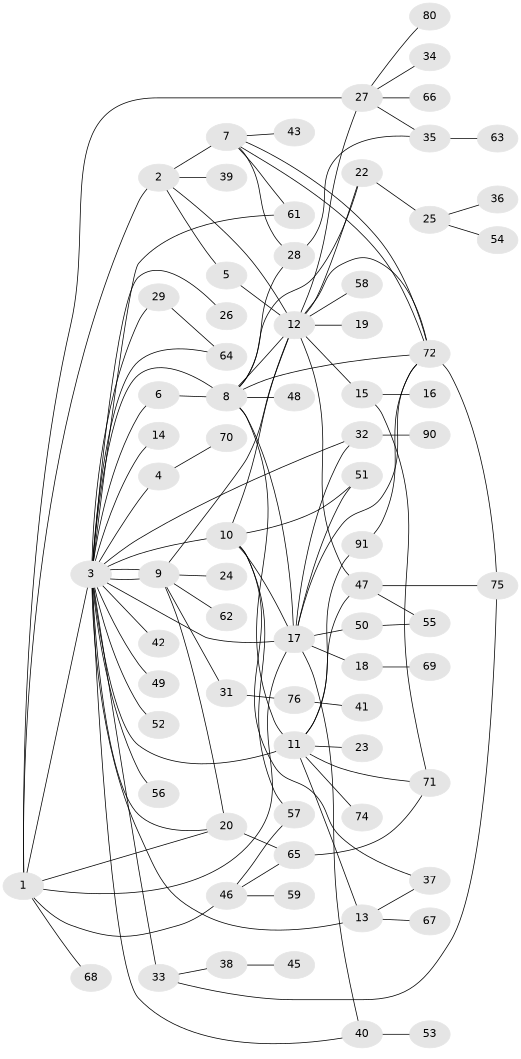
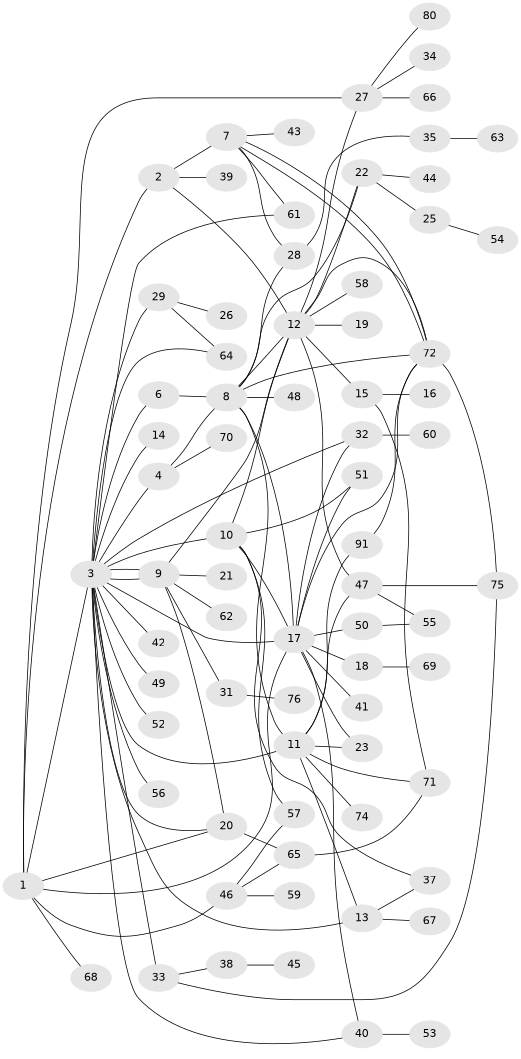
(396, 118) -> none
none -> (430, 179)
(498, 199) -> none
(227, 276) -> none
(114, 373) -> (193, 307)
(123, 400) -> (193, 437)
(430, 435) -> (430, 435)
(227, 577) -> (227, 577)
none -> (327, 703)
(328, 704) -> (332, 677)
